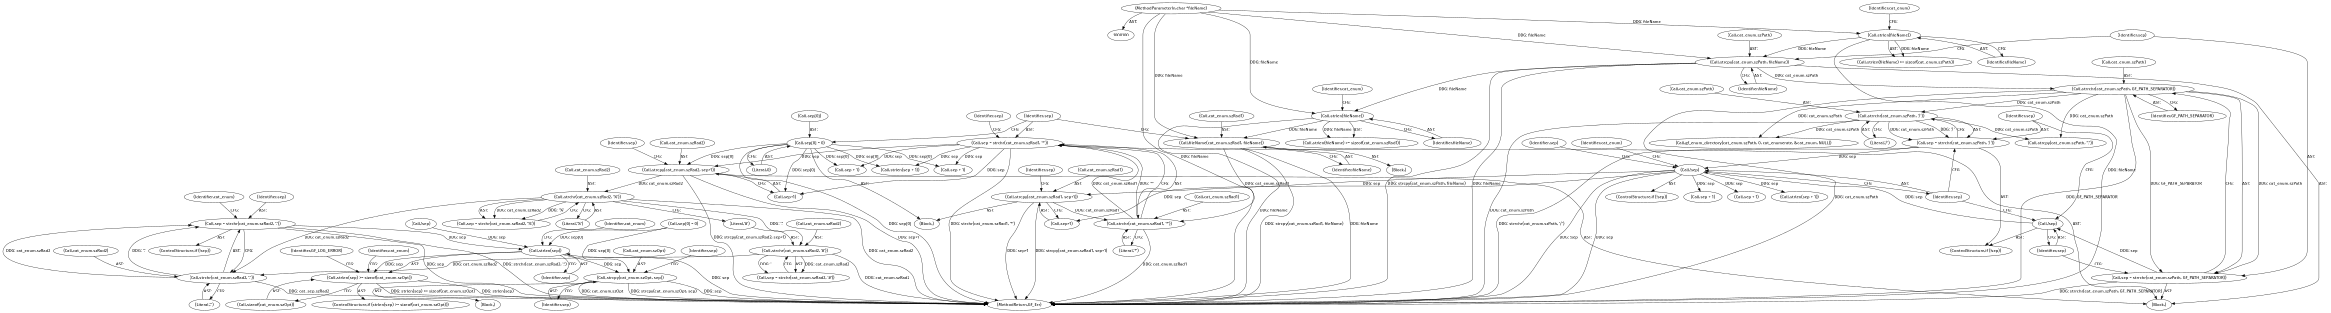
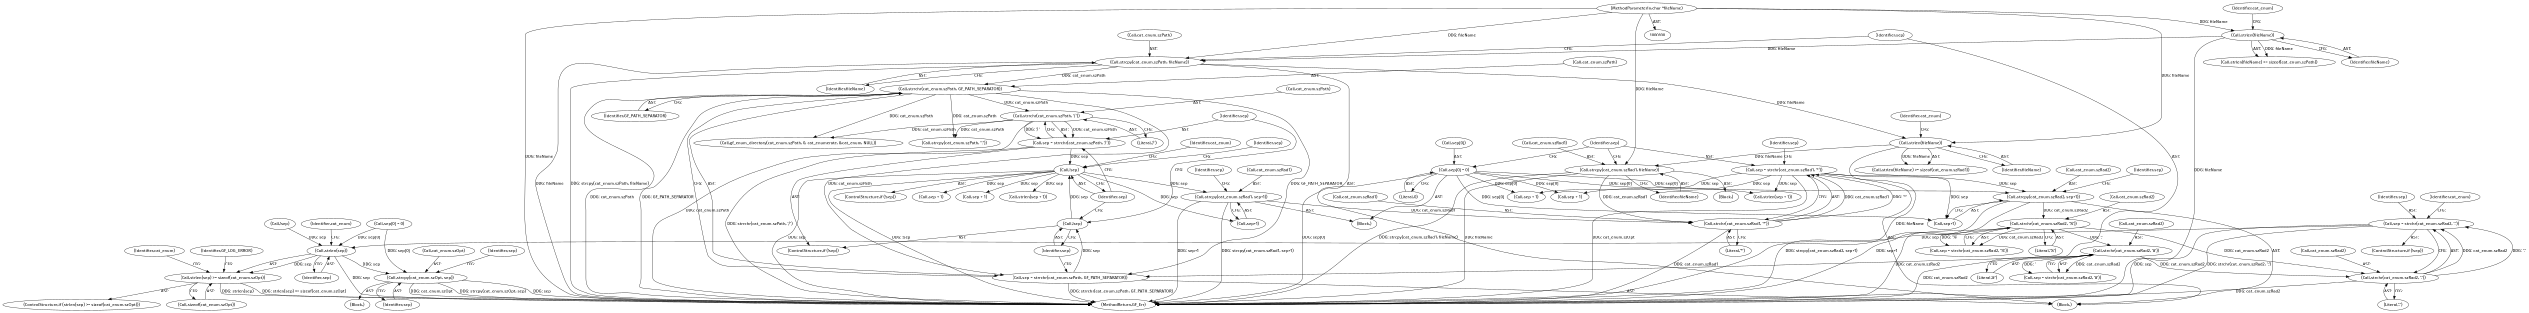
(1222, 143) -> (1619, 170)
(668, 211) -> (2038, 257)
(983, 224) -> (1614, 237)
(309, 291) -> (2258, 291)
